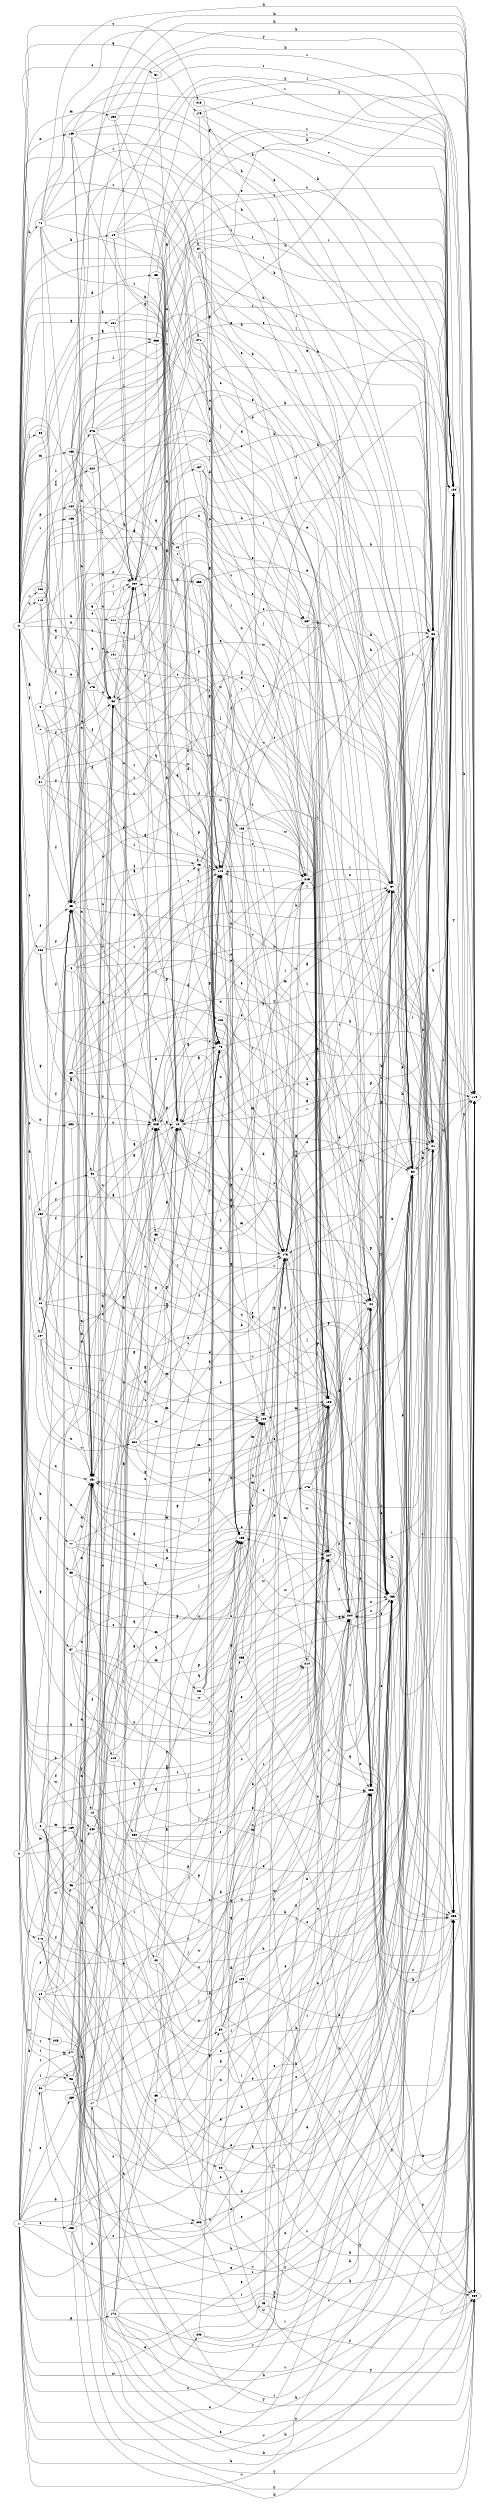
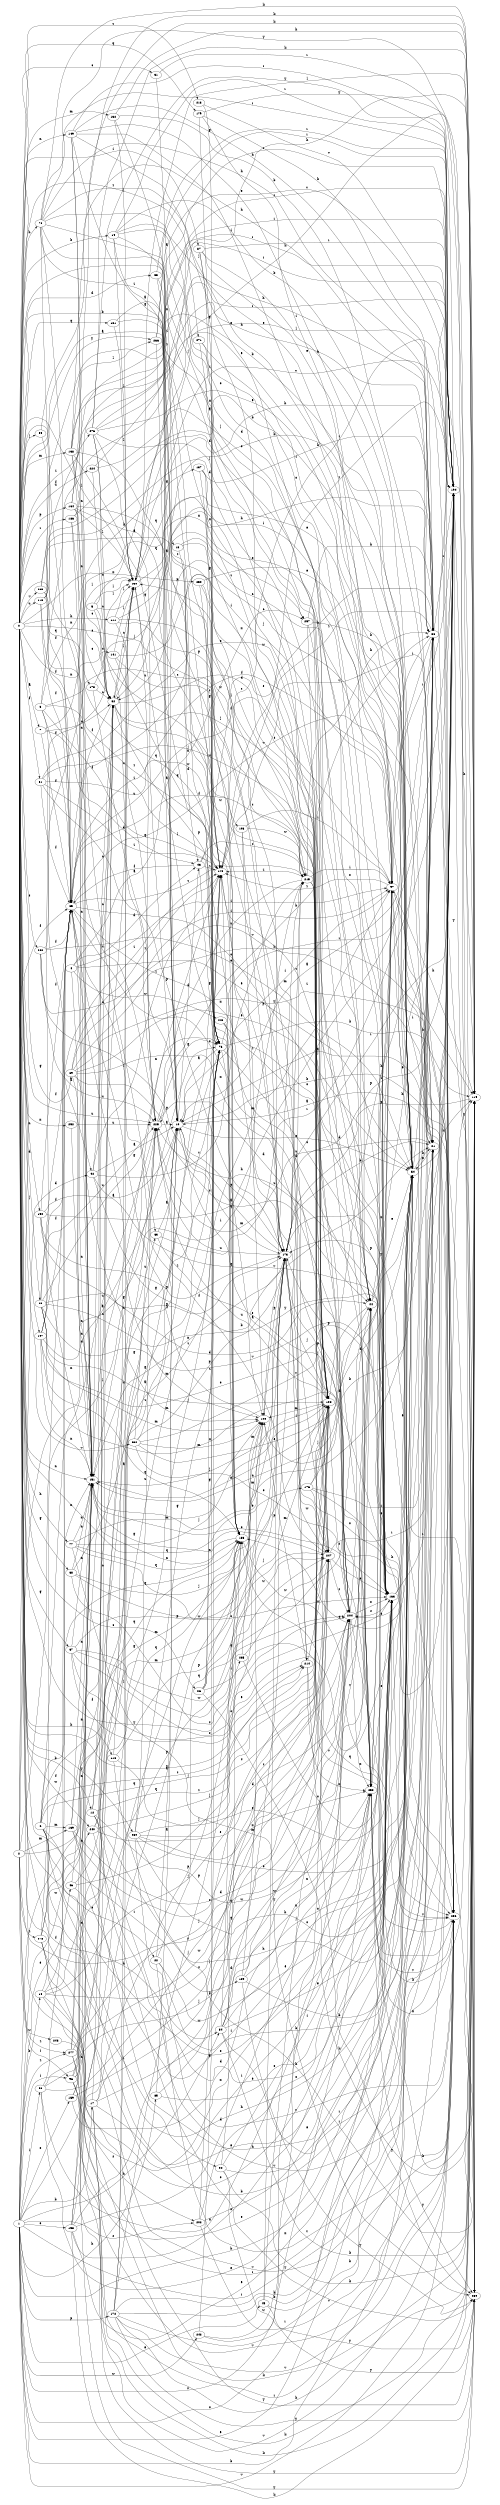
(442, 1052) -> (448, 529)
(330, 1083) -> (296, 1448)
